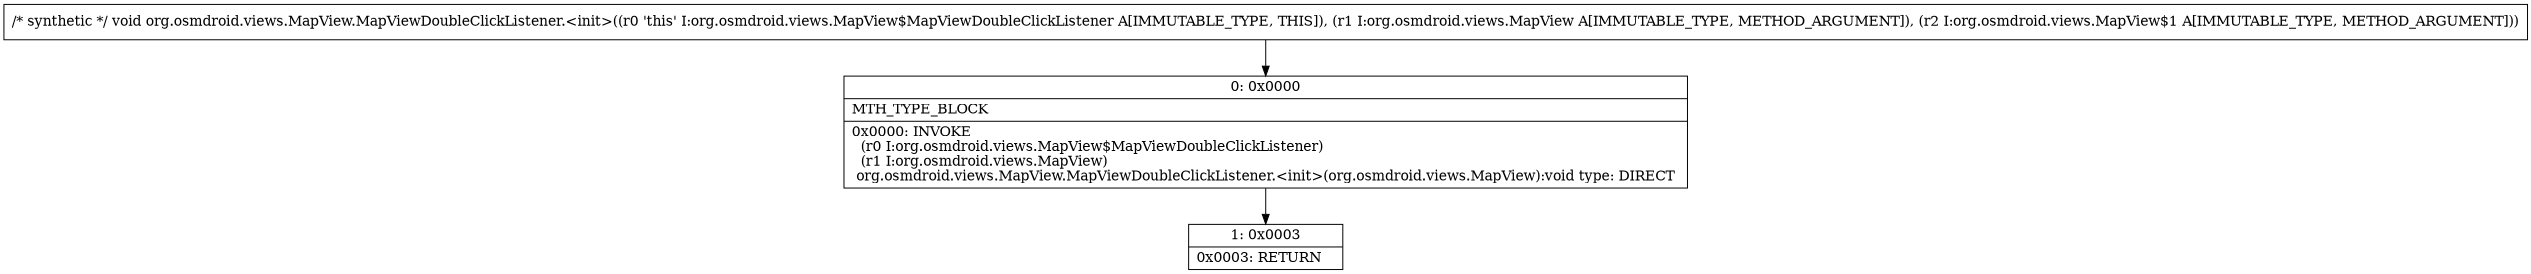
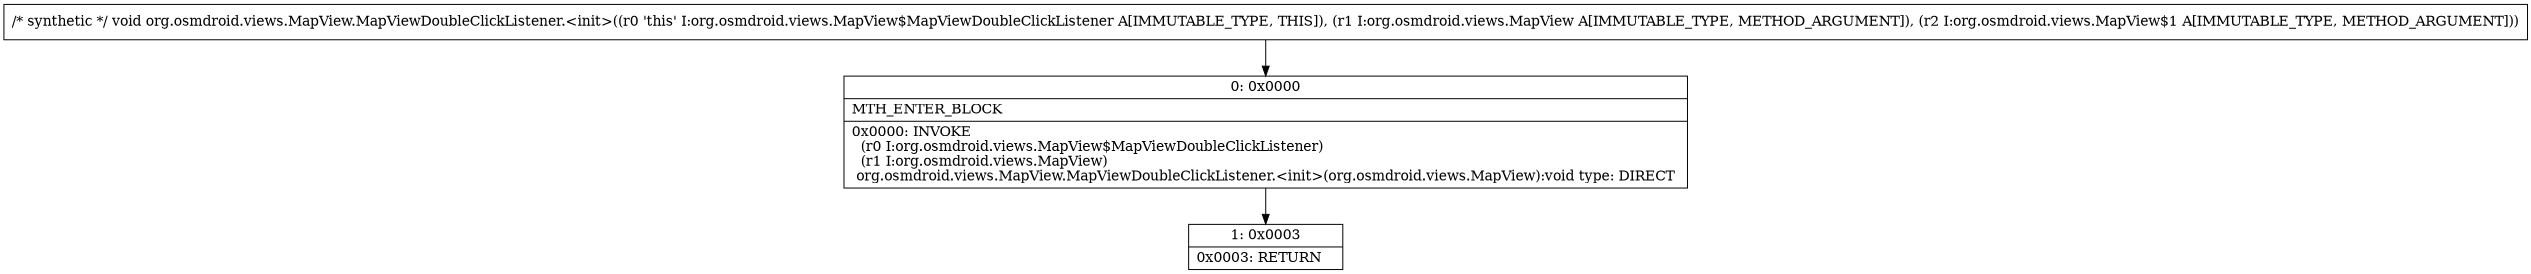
(920, 109) -> (927, 109)
